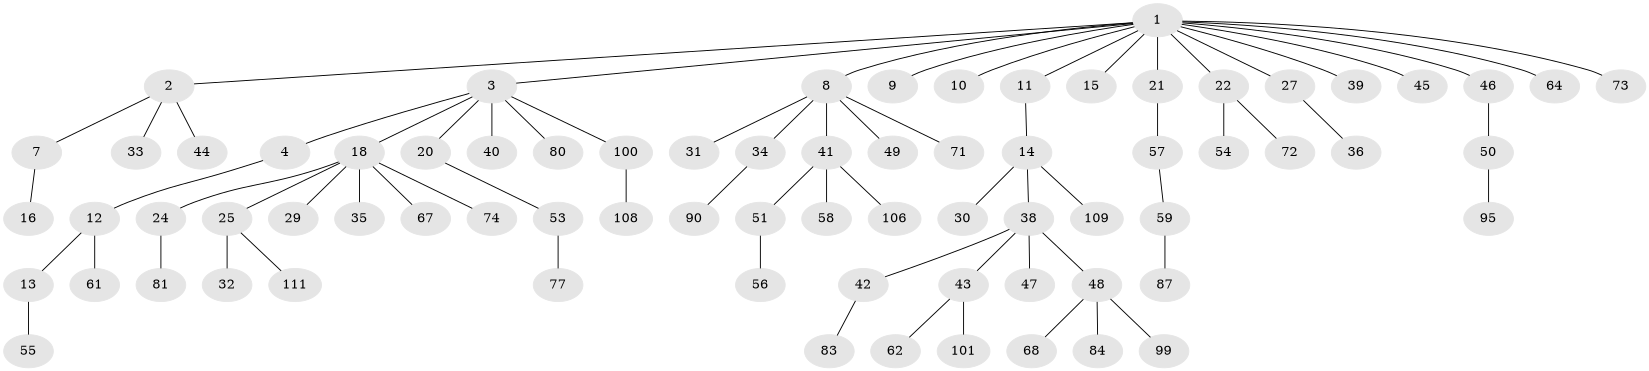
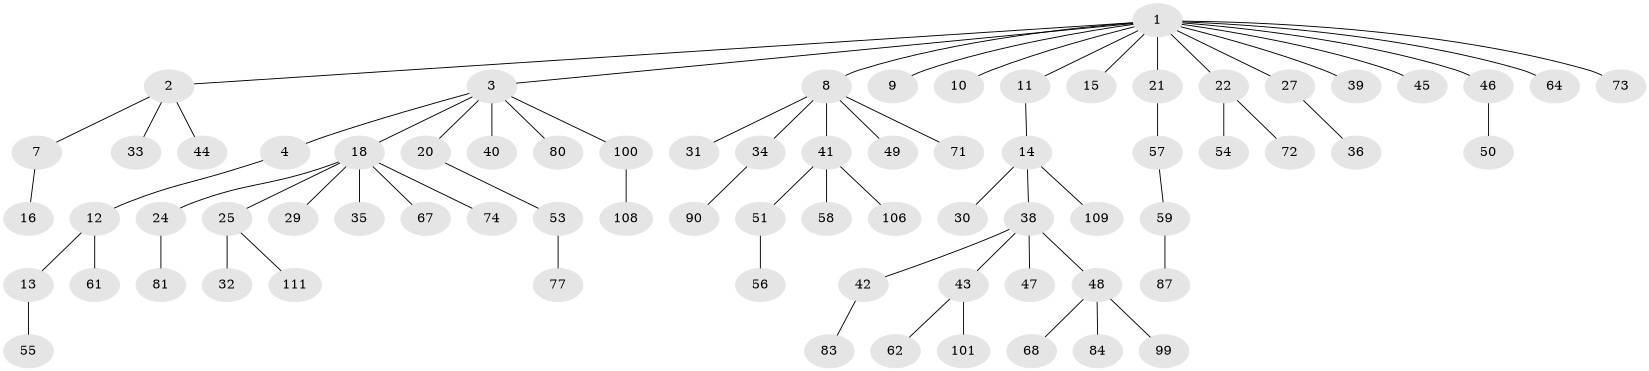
(1489, 219) -> none
